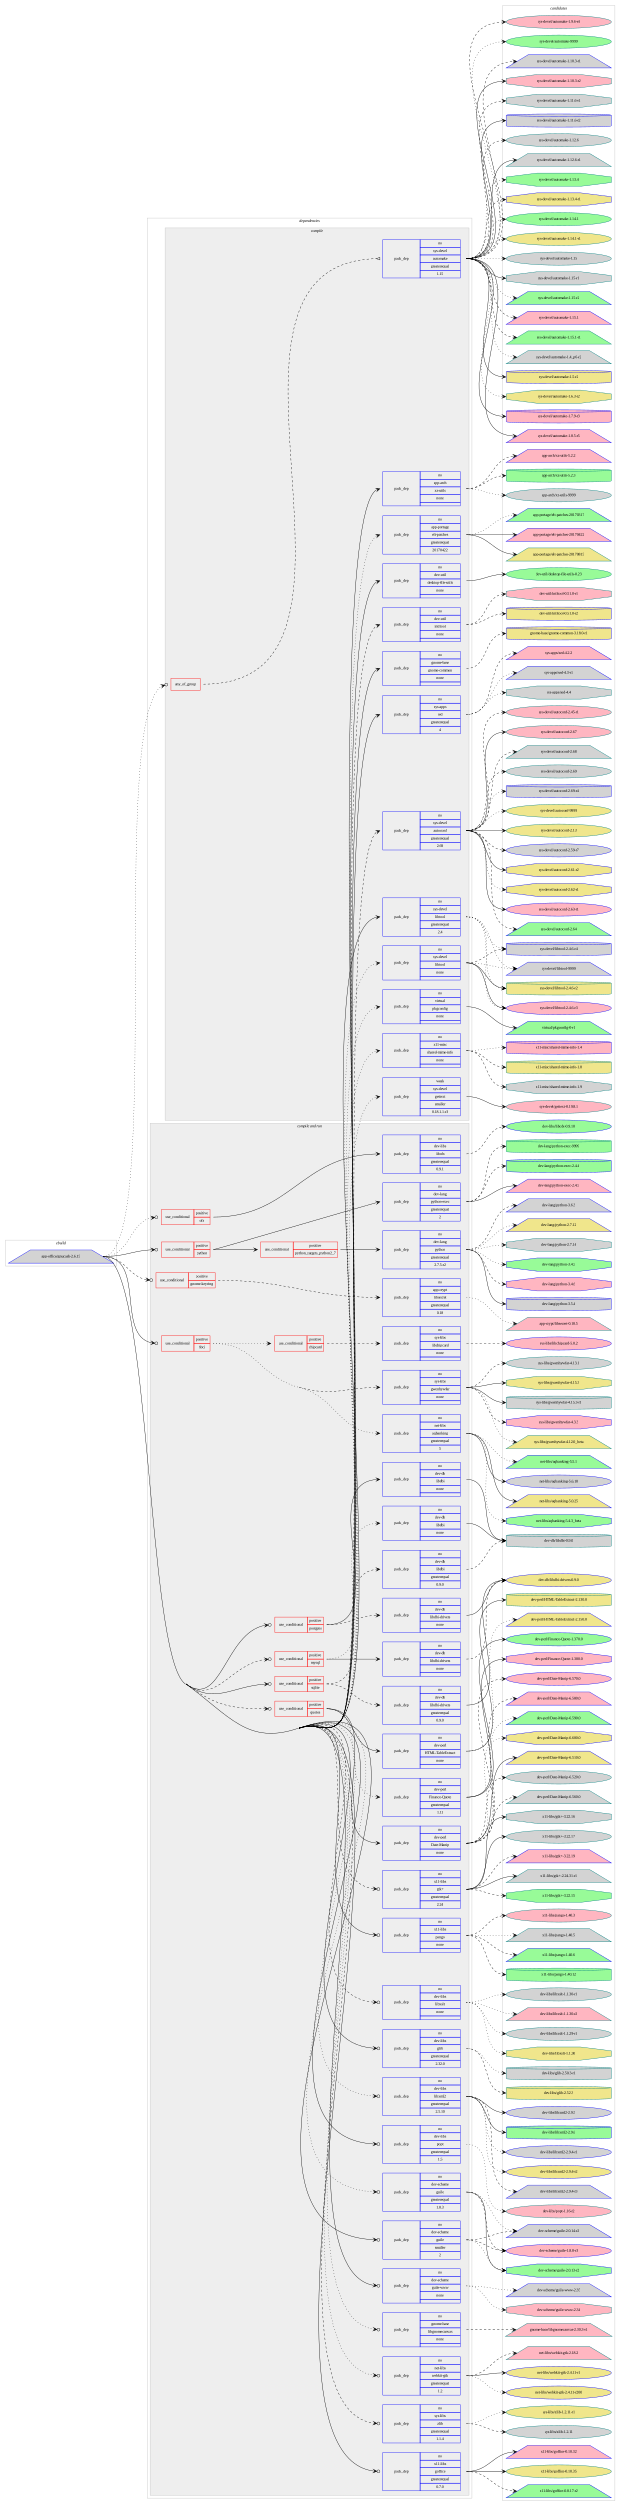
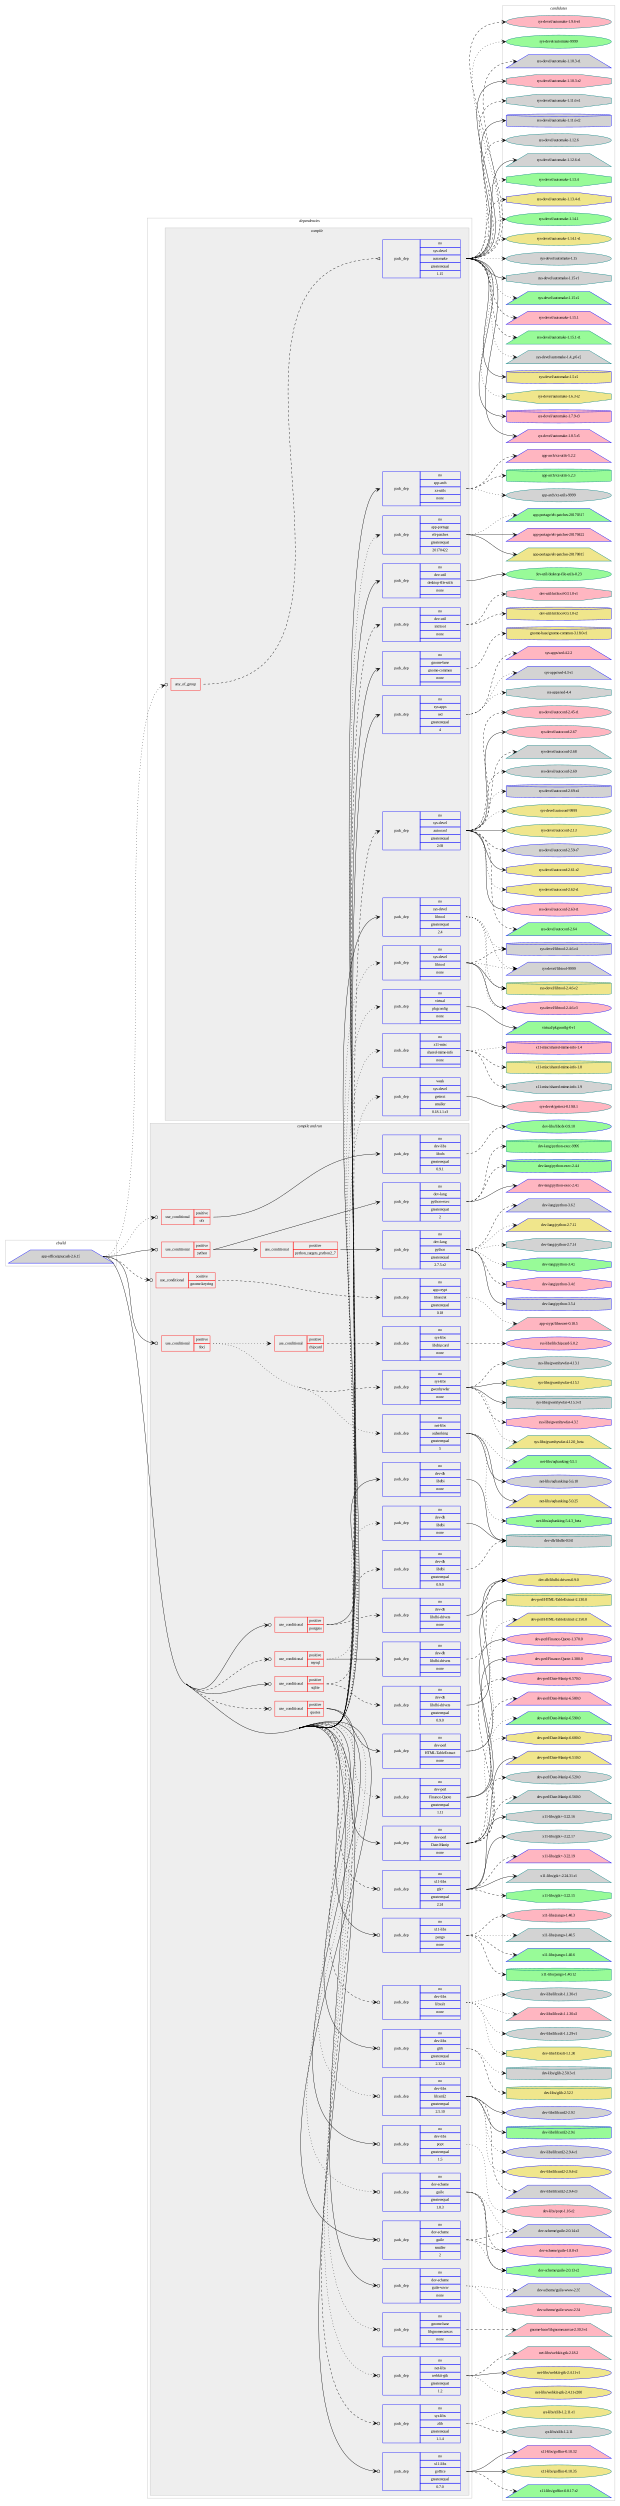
(559, 1639) -> (559, 1639)
